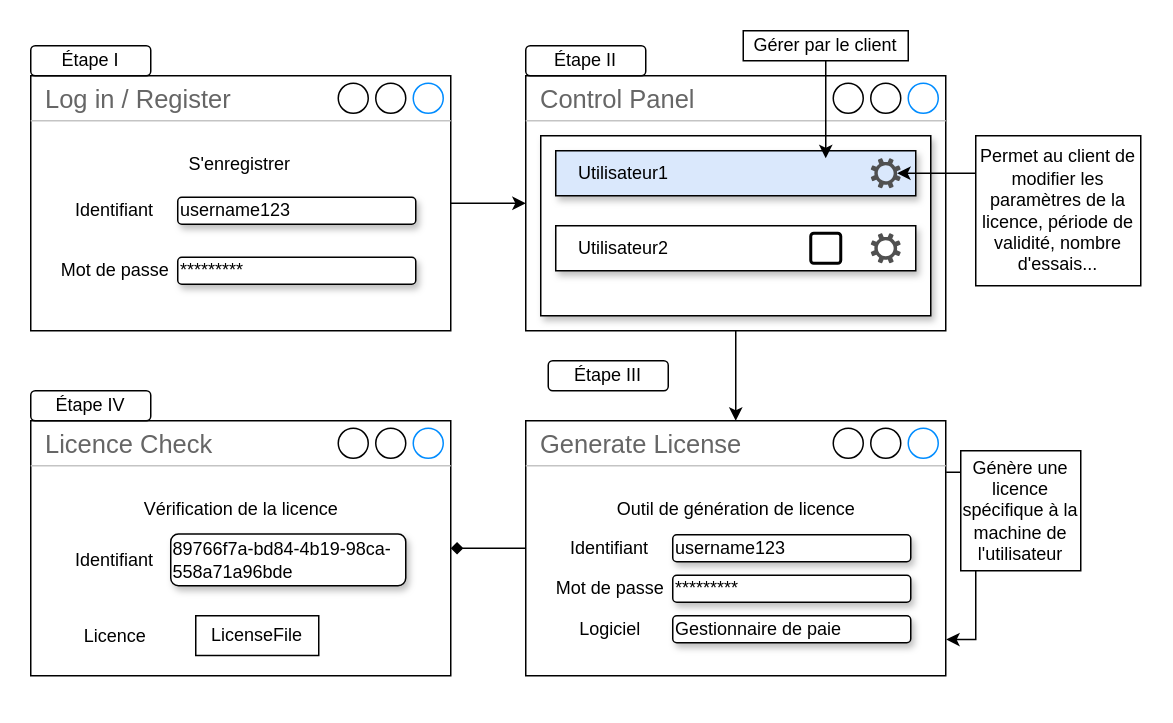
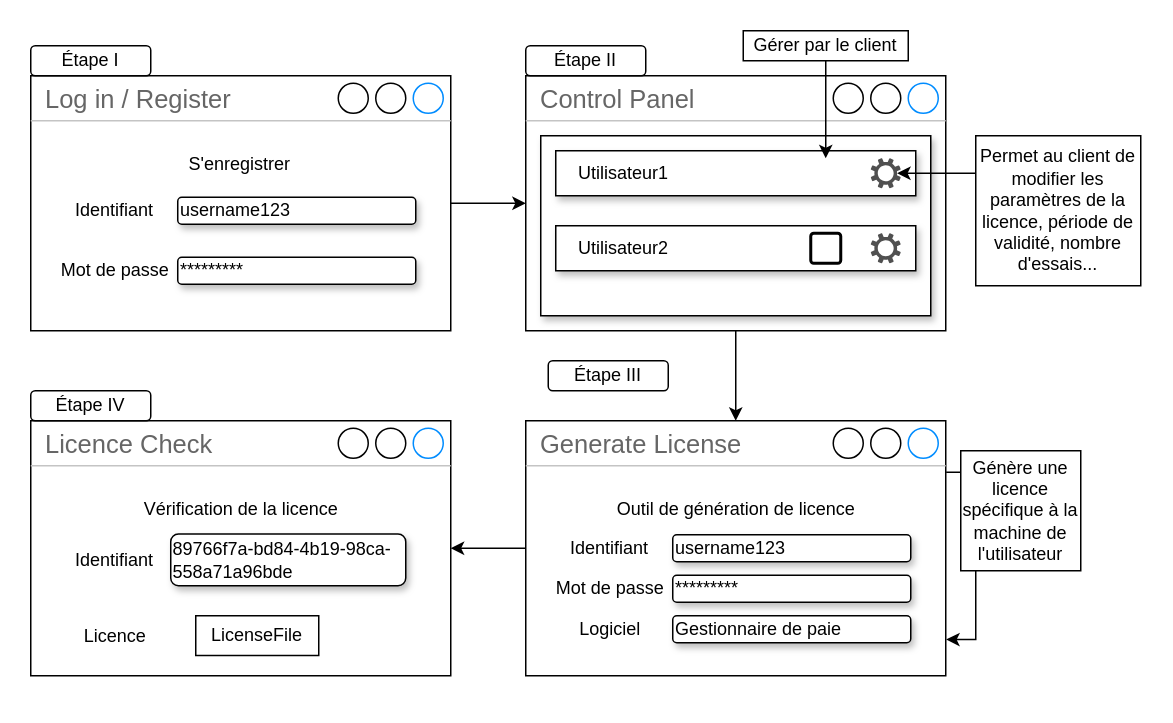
(736, 173) -> (736, 173)
(463, 548) -> (462, 548)
